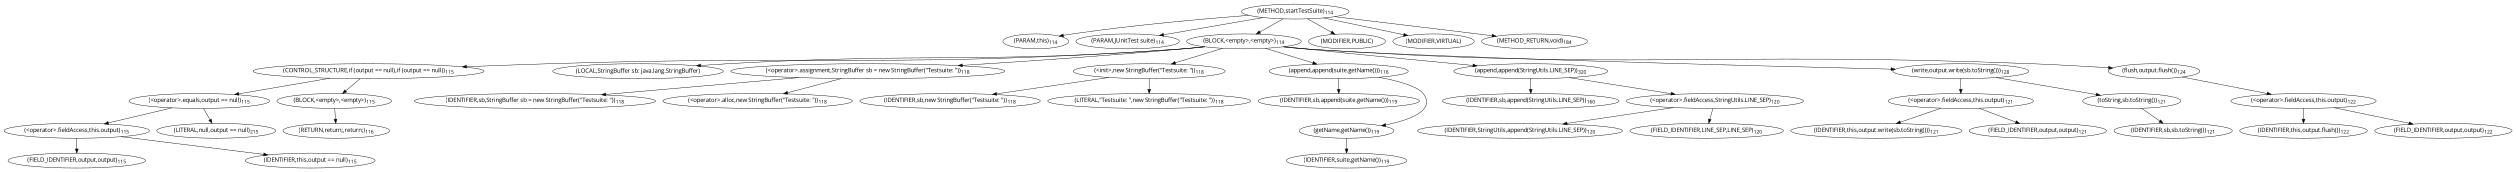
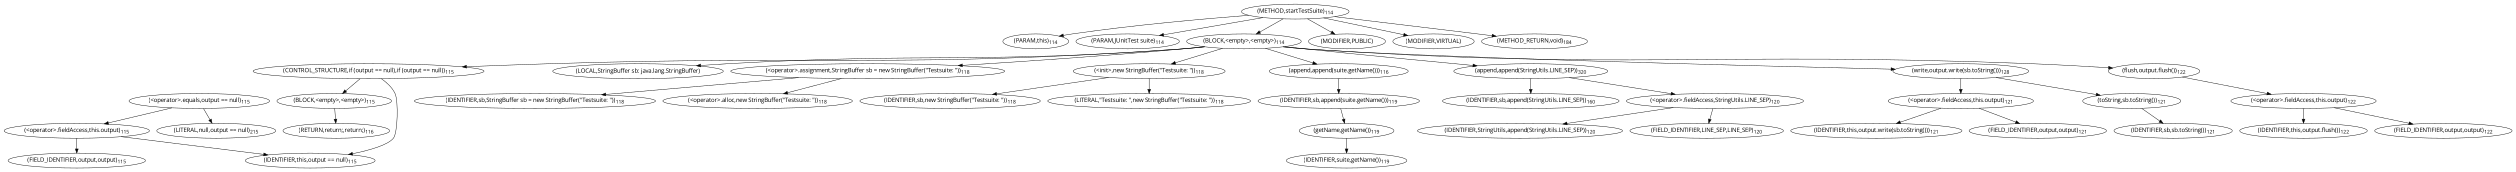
(2182, 71) -> (2182, 71)
(284, 86) -> (396, 128)
(1426, 98) -> (1342, 114)
